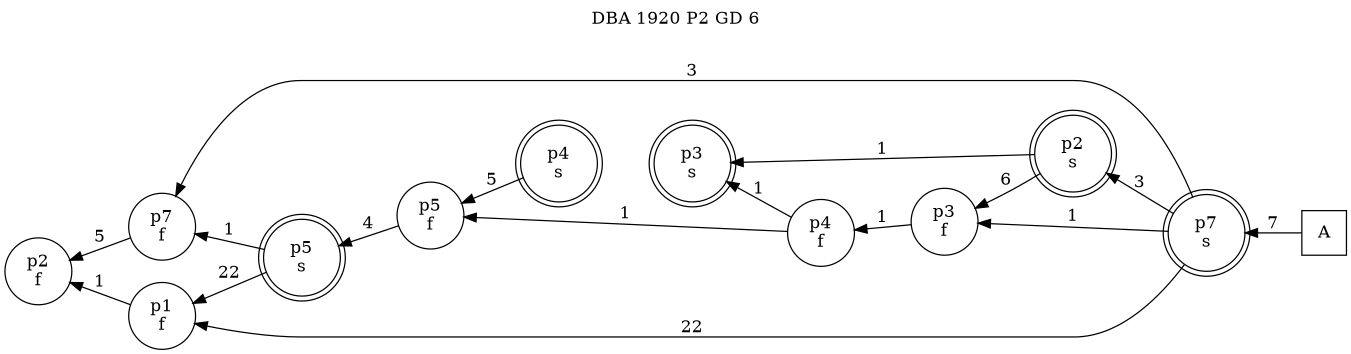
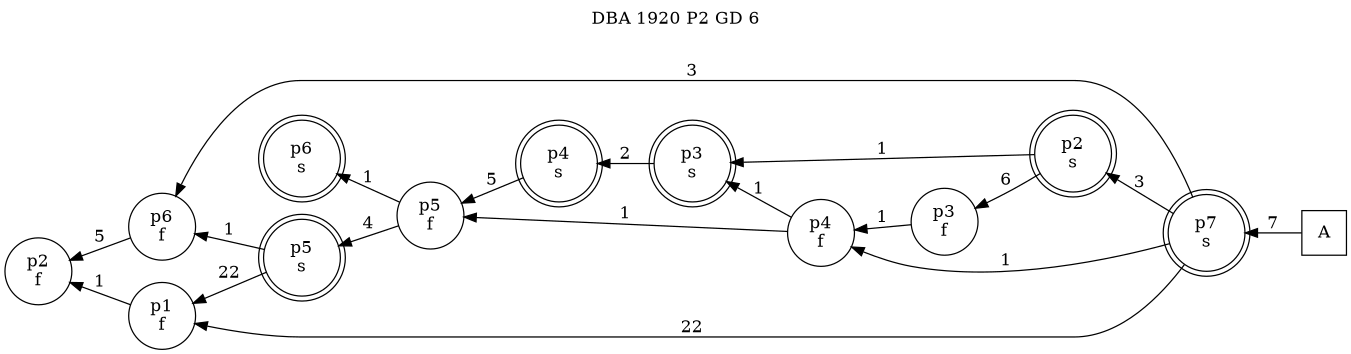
none -> (302, 159)
none -> (632, 164)
(162, 227) -> (162, 227)
(1079, 228) -> (1017, 271)
